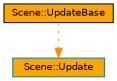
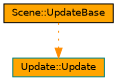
(59, 67) -> (59, 67)
